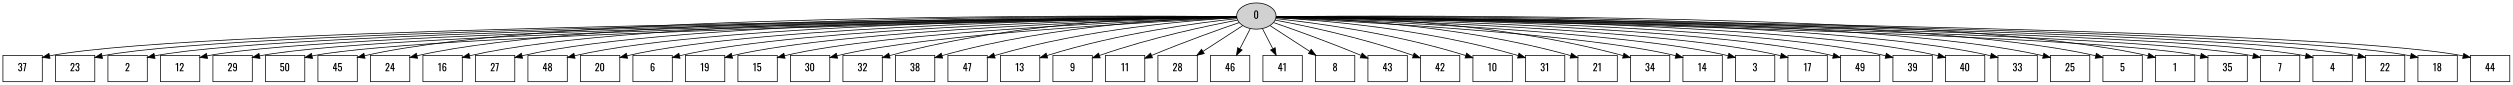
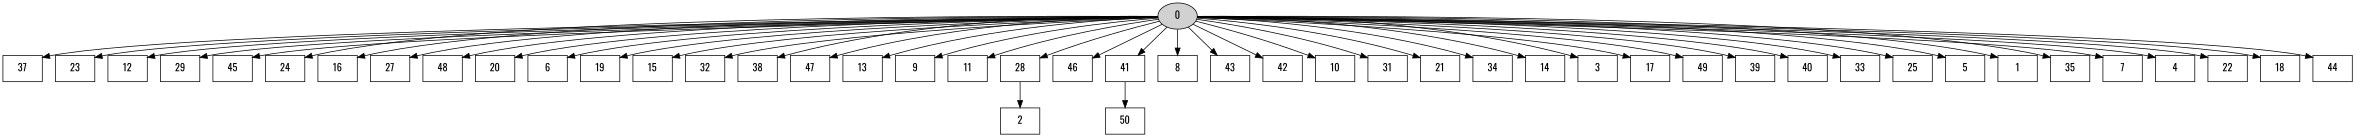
(695, 27) -> (1020, 91)
(774, 28) -> (1125, 91)
(810, 69) -> none
